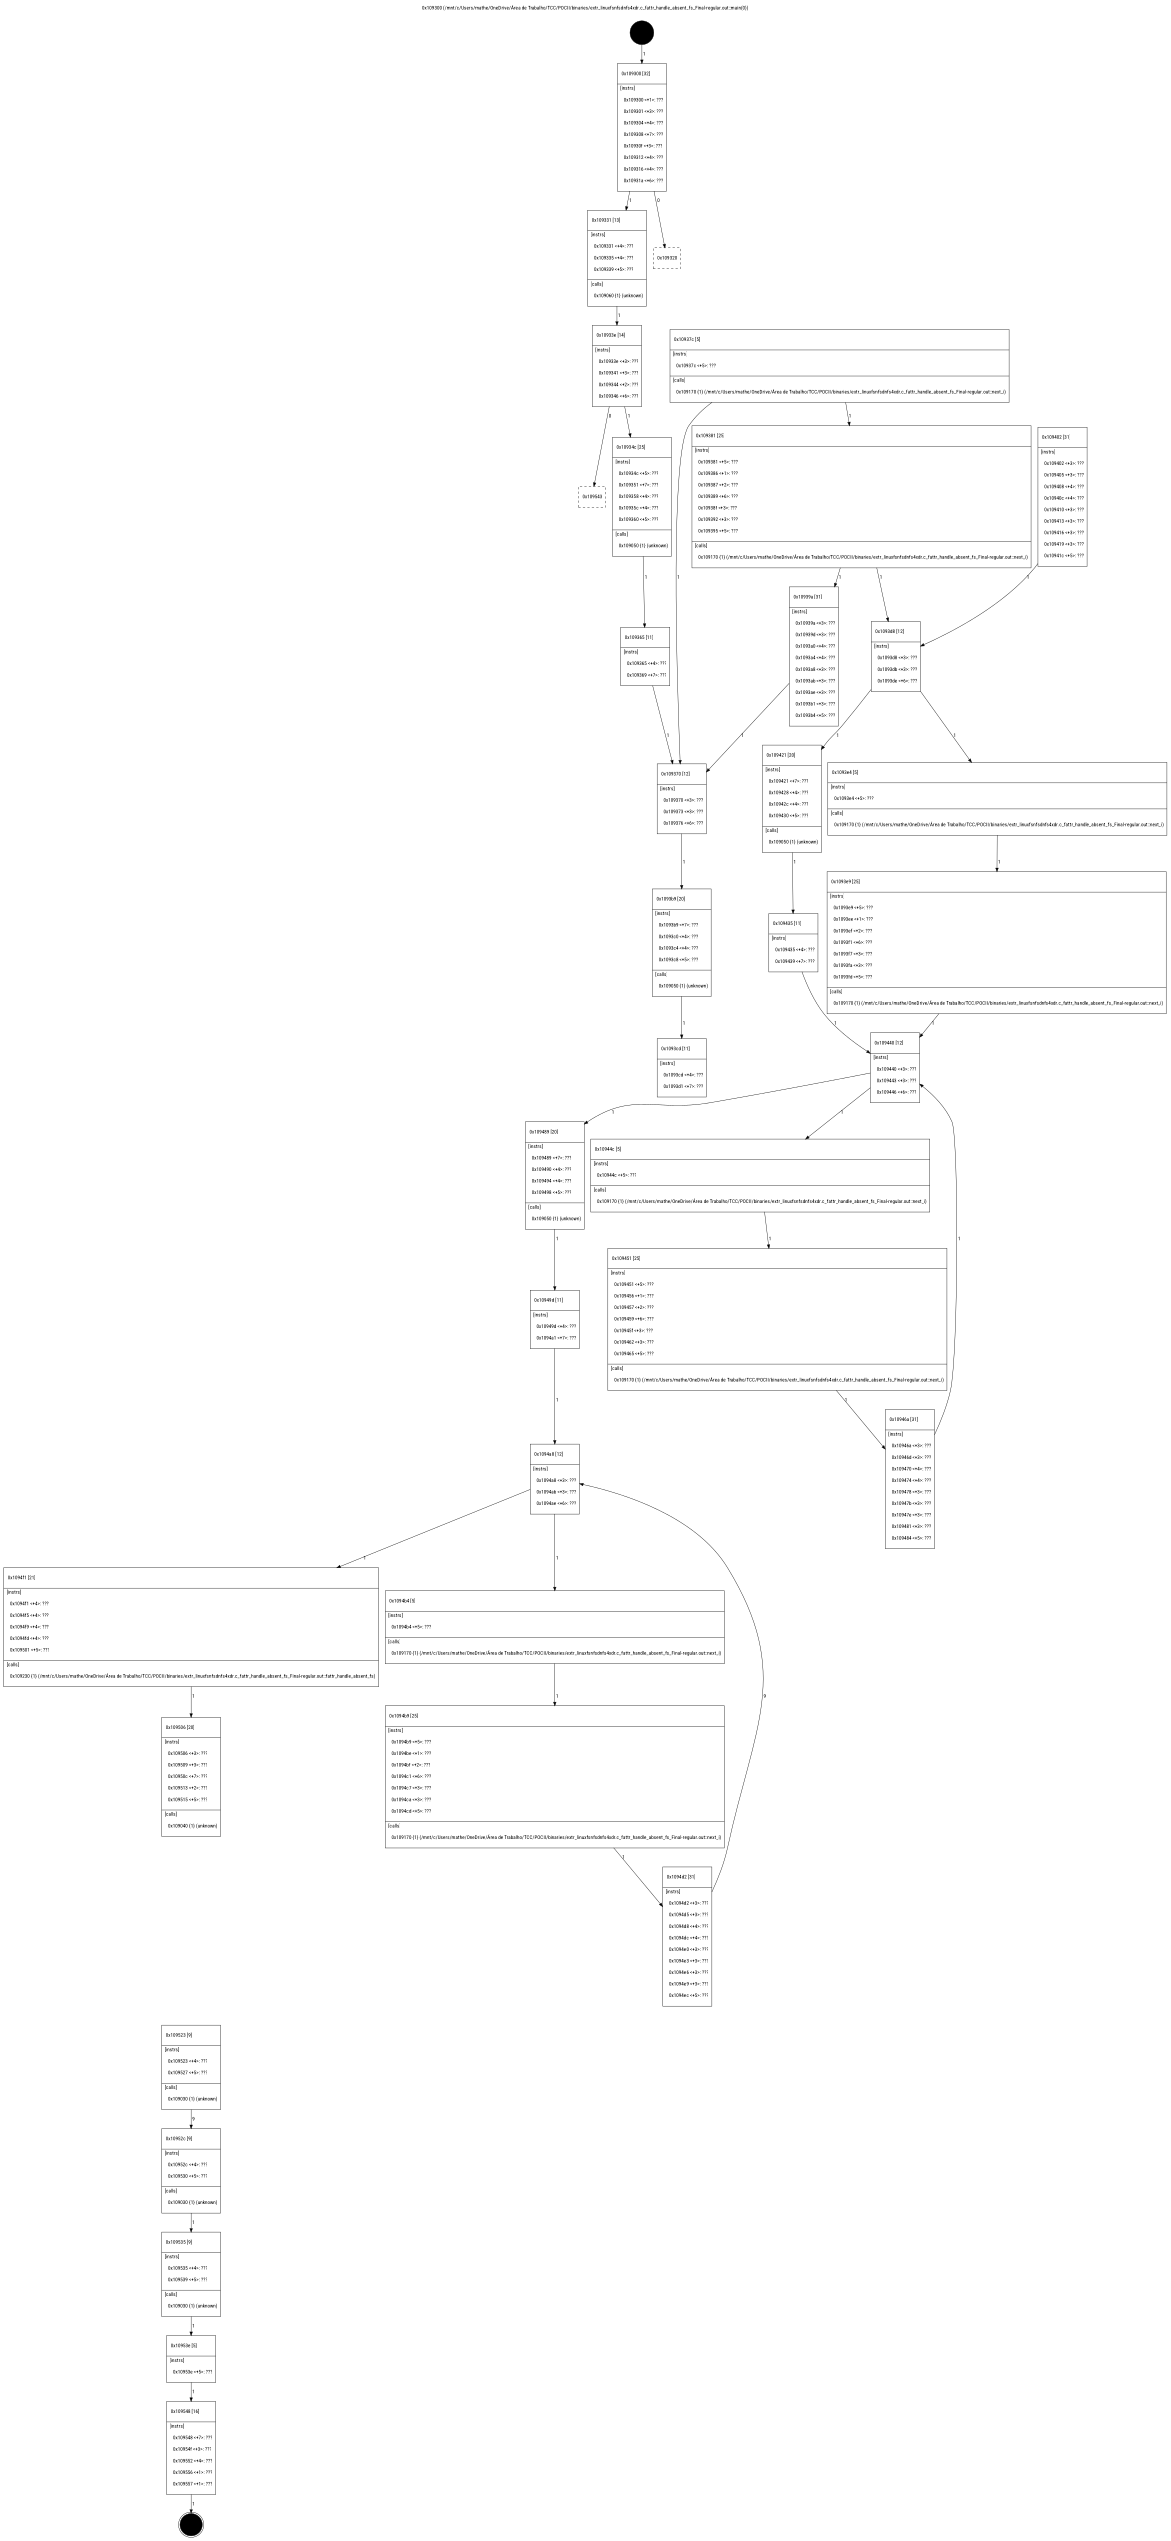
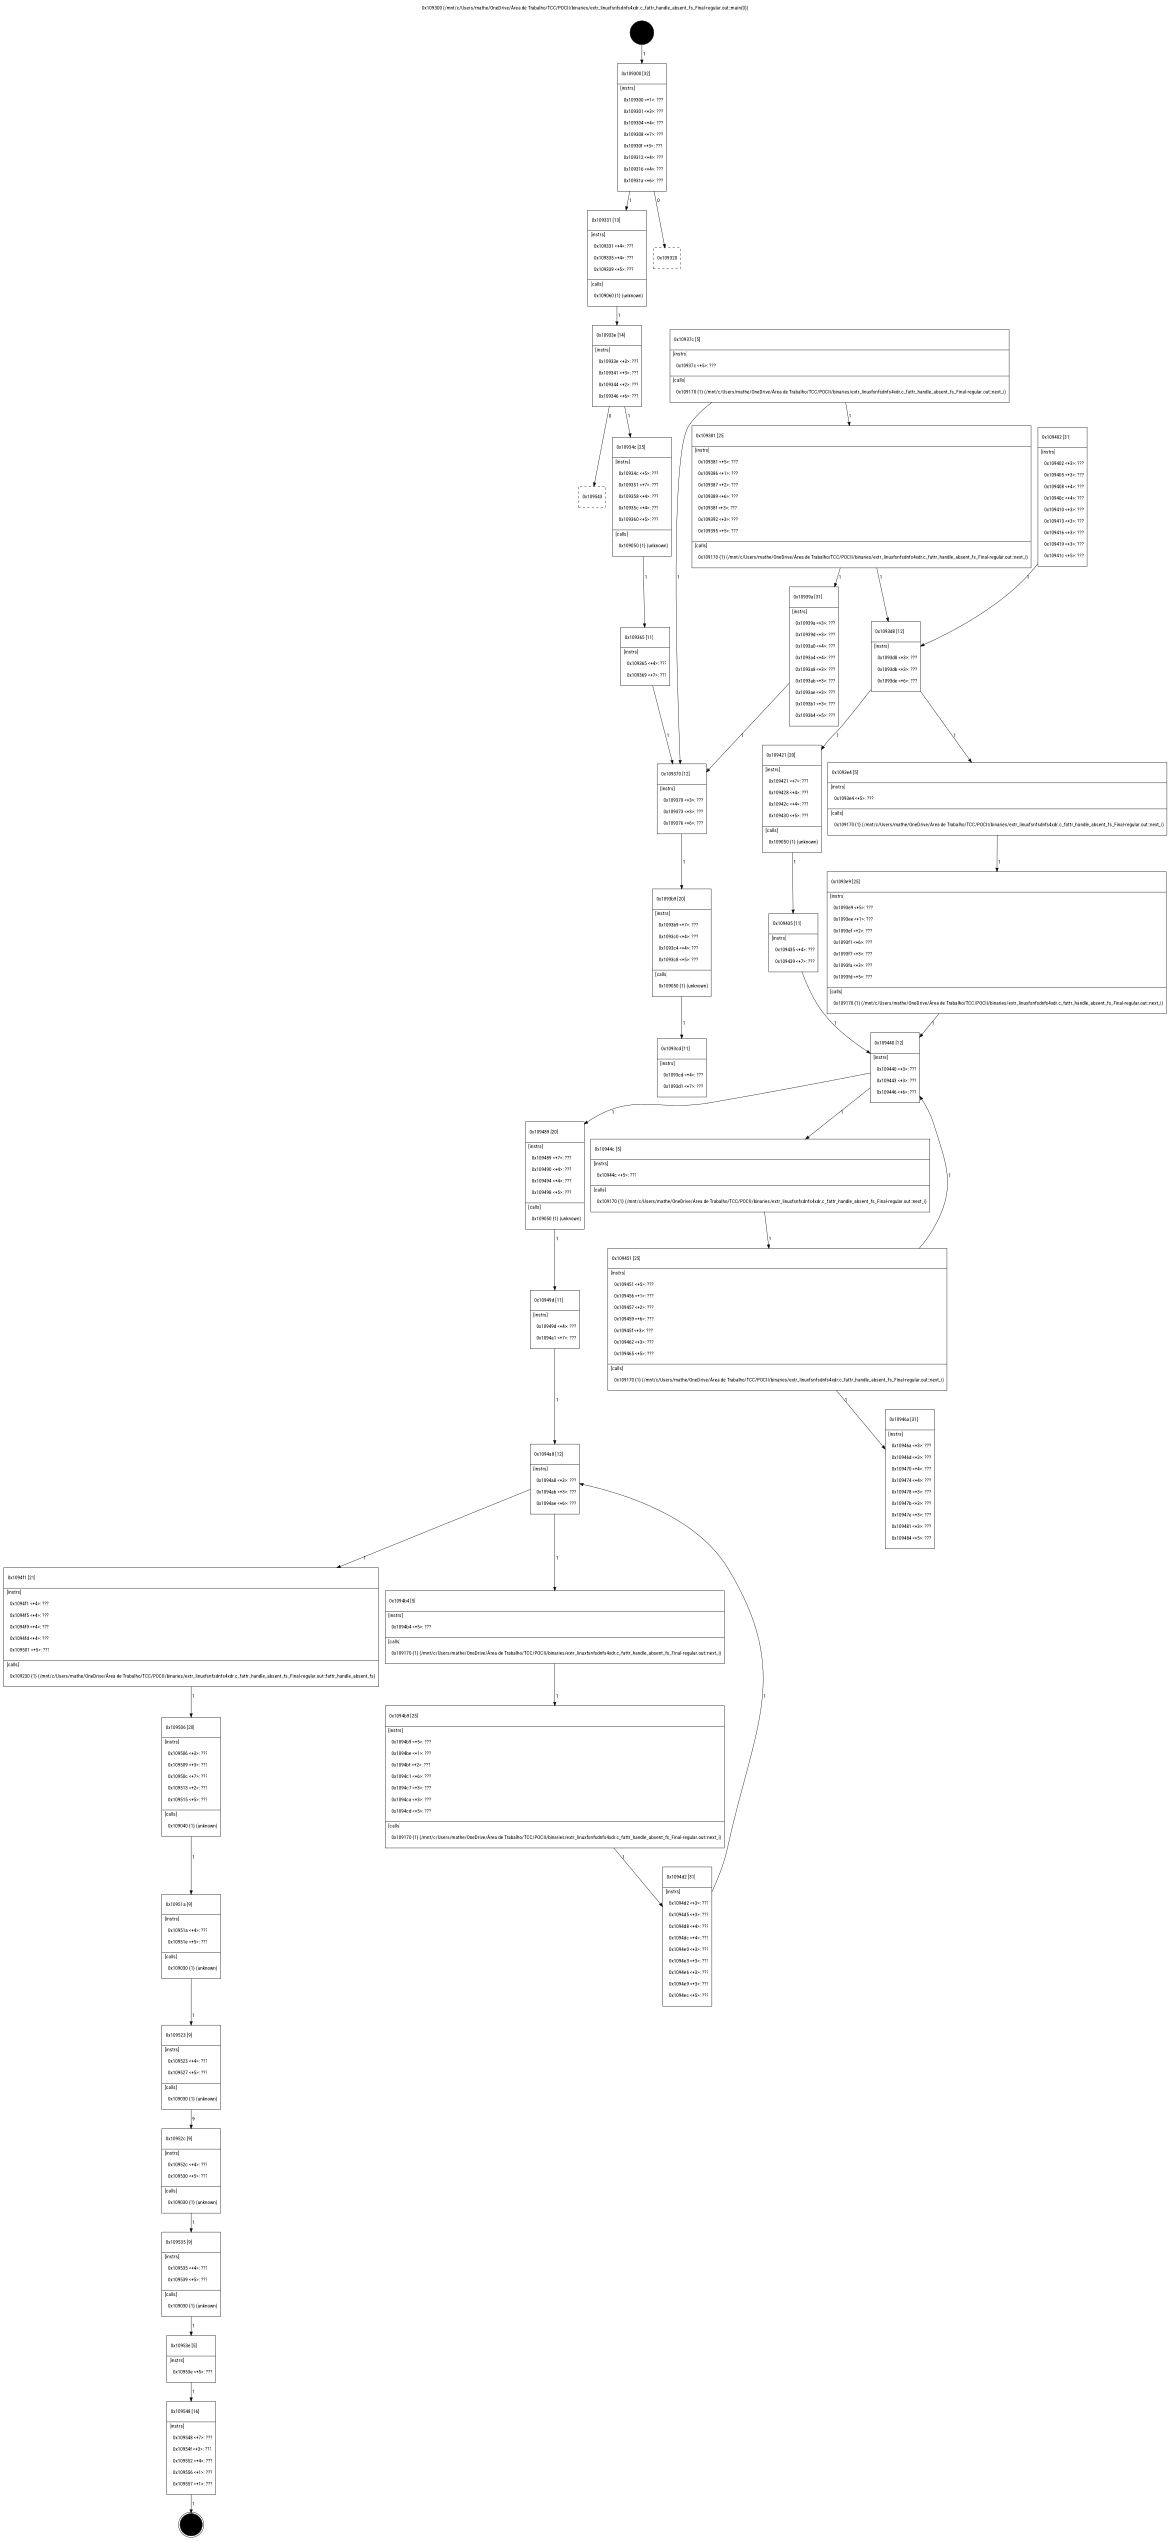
(957, 1257) -> (947, 1175)
(764, 1696) -> (764, 1696)
none -> (191, 1937)
